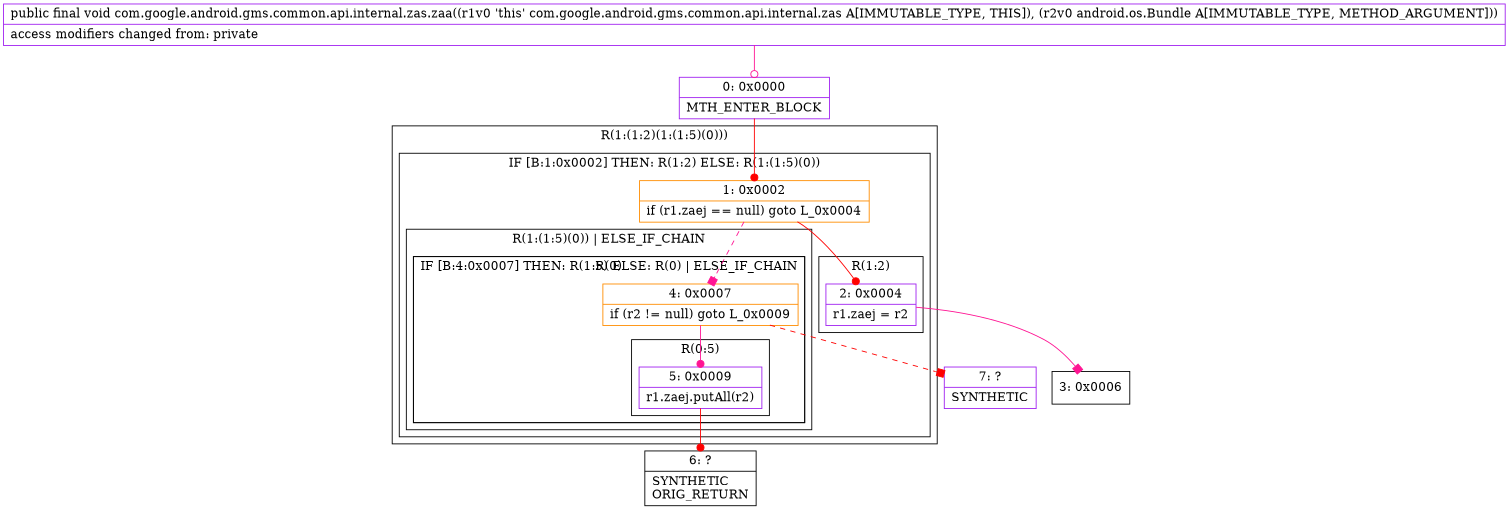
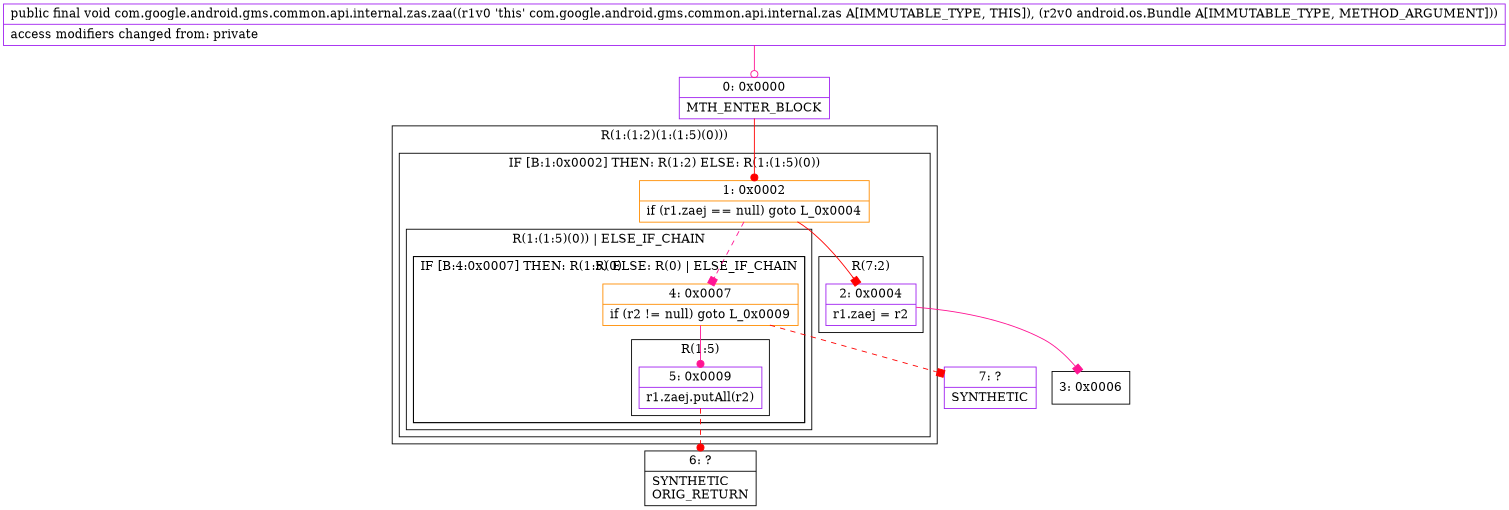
(828, 247) -> (828, 247)
(871, 267) -> (871, 267)
(700, 350) -> (700, 350)
(700, 426) -> (700, 426)
